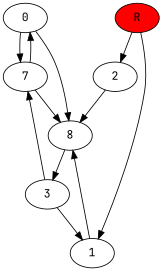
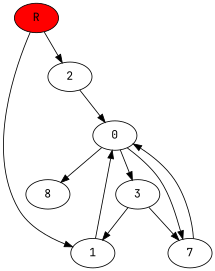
(45, 103) -> none
(95, 103) -> (90, 103)
(60, 161) -> (125, 161)
(82, 199) -> (103, 199)
